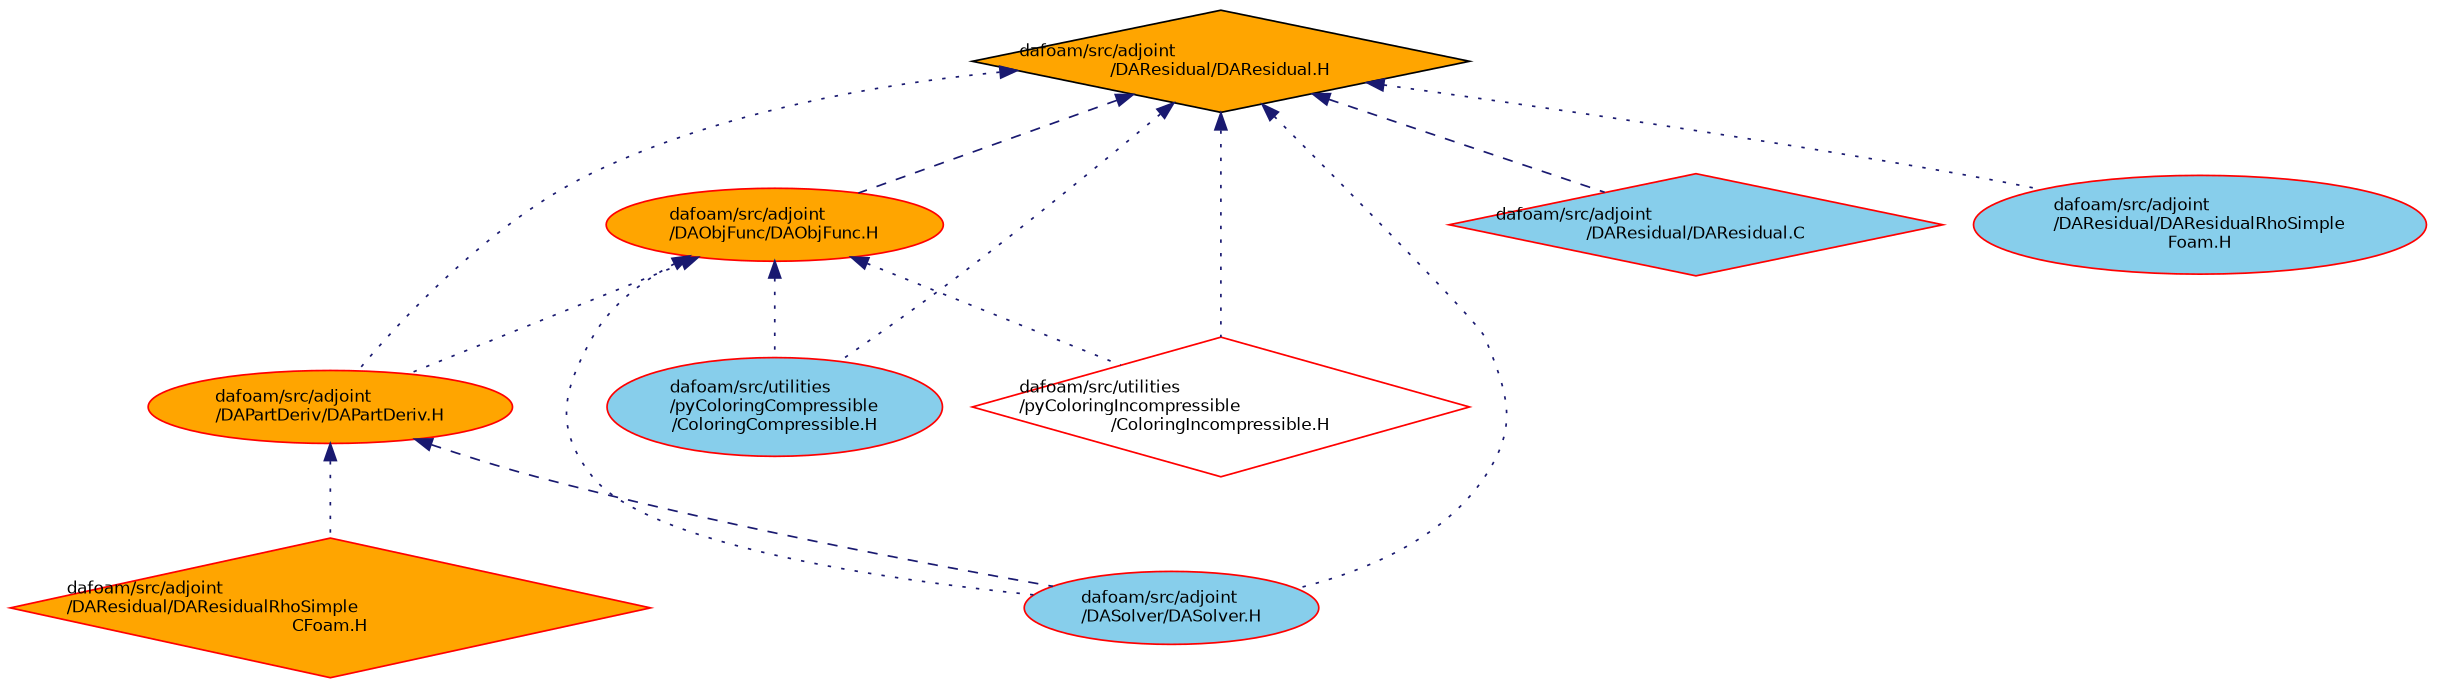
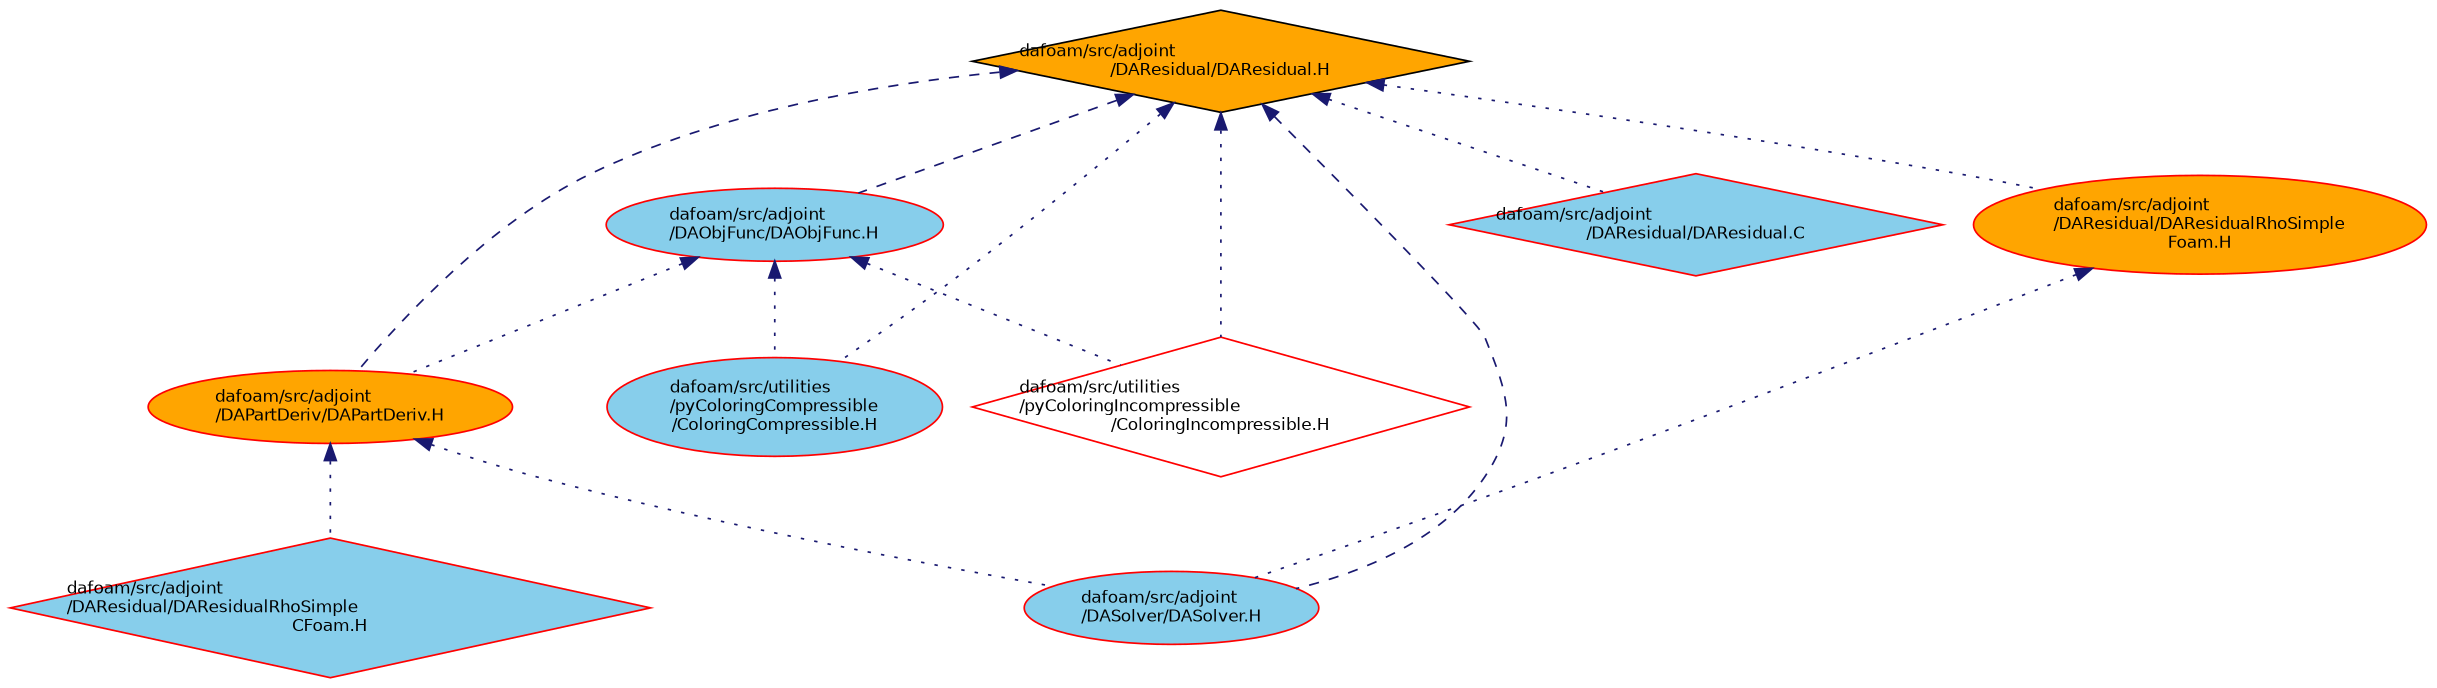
(1467, 146) -> (1467, 146)
(644, 151) -> (644, 151)
(775, 225) -> (775, 225)
(2200, 225) -> (2200, 225)
(1497, 368) -> (1497, 368)
(740, 525) -> (740, 525)
(678, 527) -> (1667, 430)
(330, 608) -> (330, 608)
